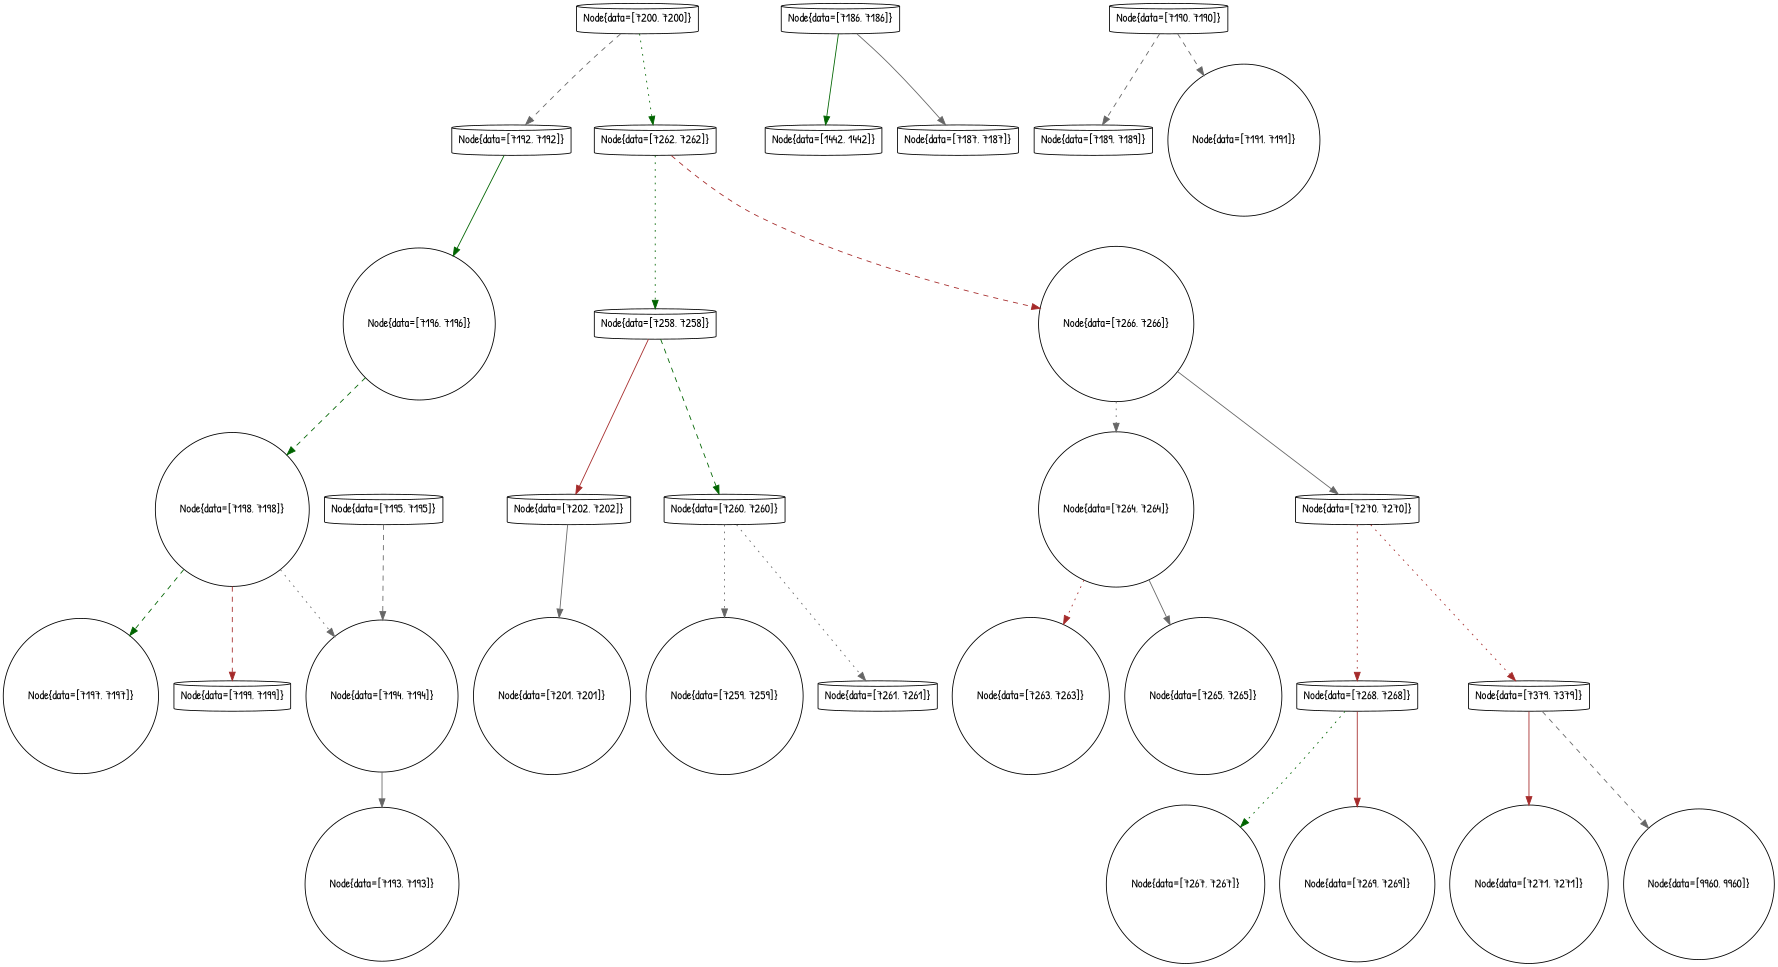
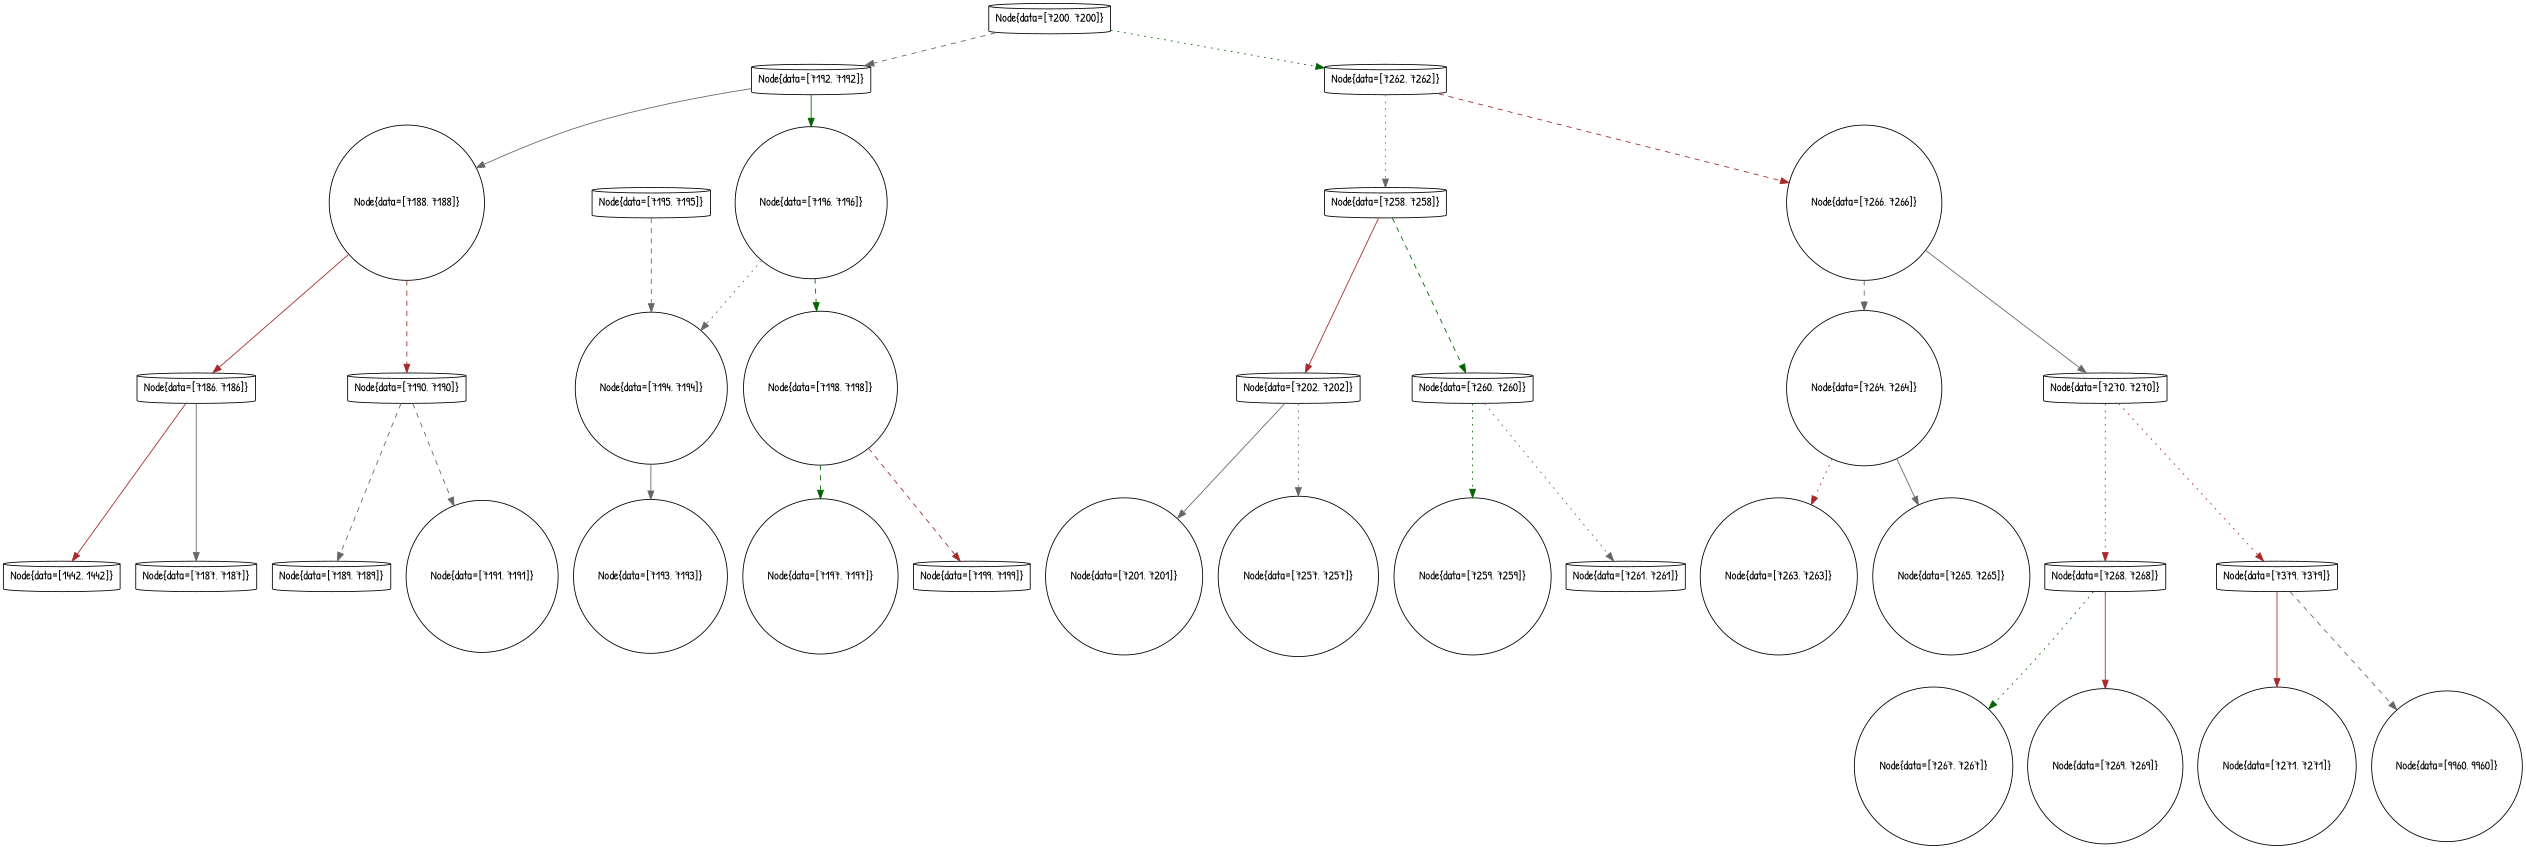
(833, 75) -> (131, 479)
none -> (407, 203)
(655, 228) -> (1385, 137)
(1116, 412) -> (1864, 291)
(725, 567) -> (1473, 446)
none -> (1298, 576)
(305, 600) -> (734, 292)
